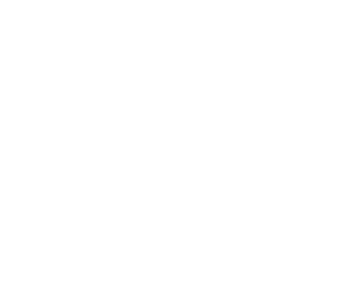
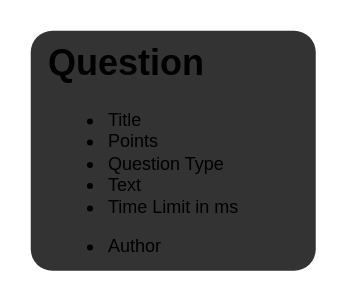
none -> (173, 151)
